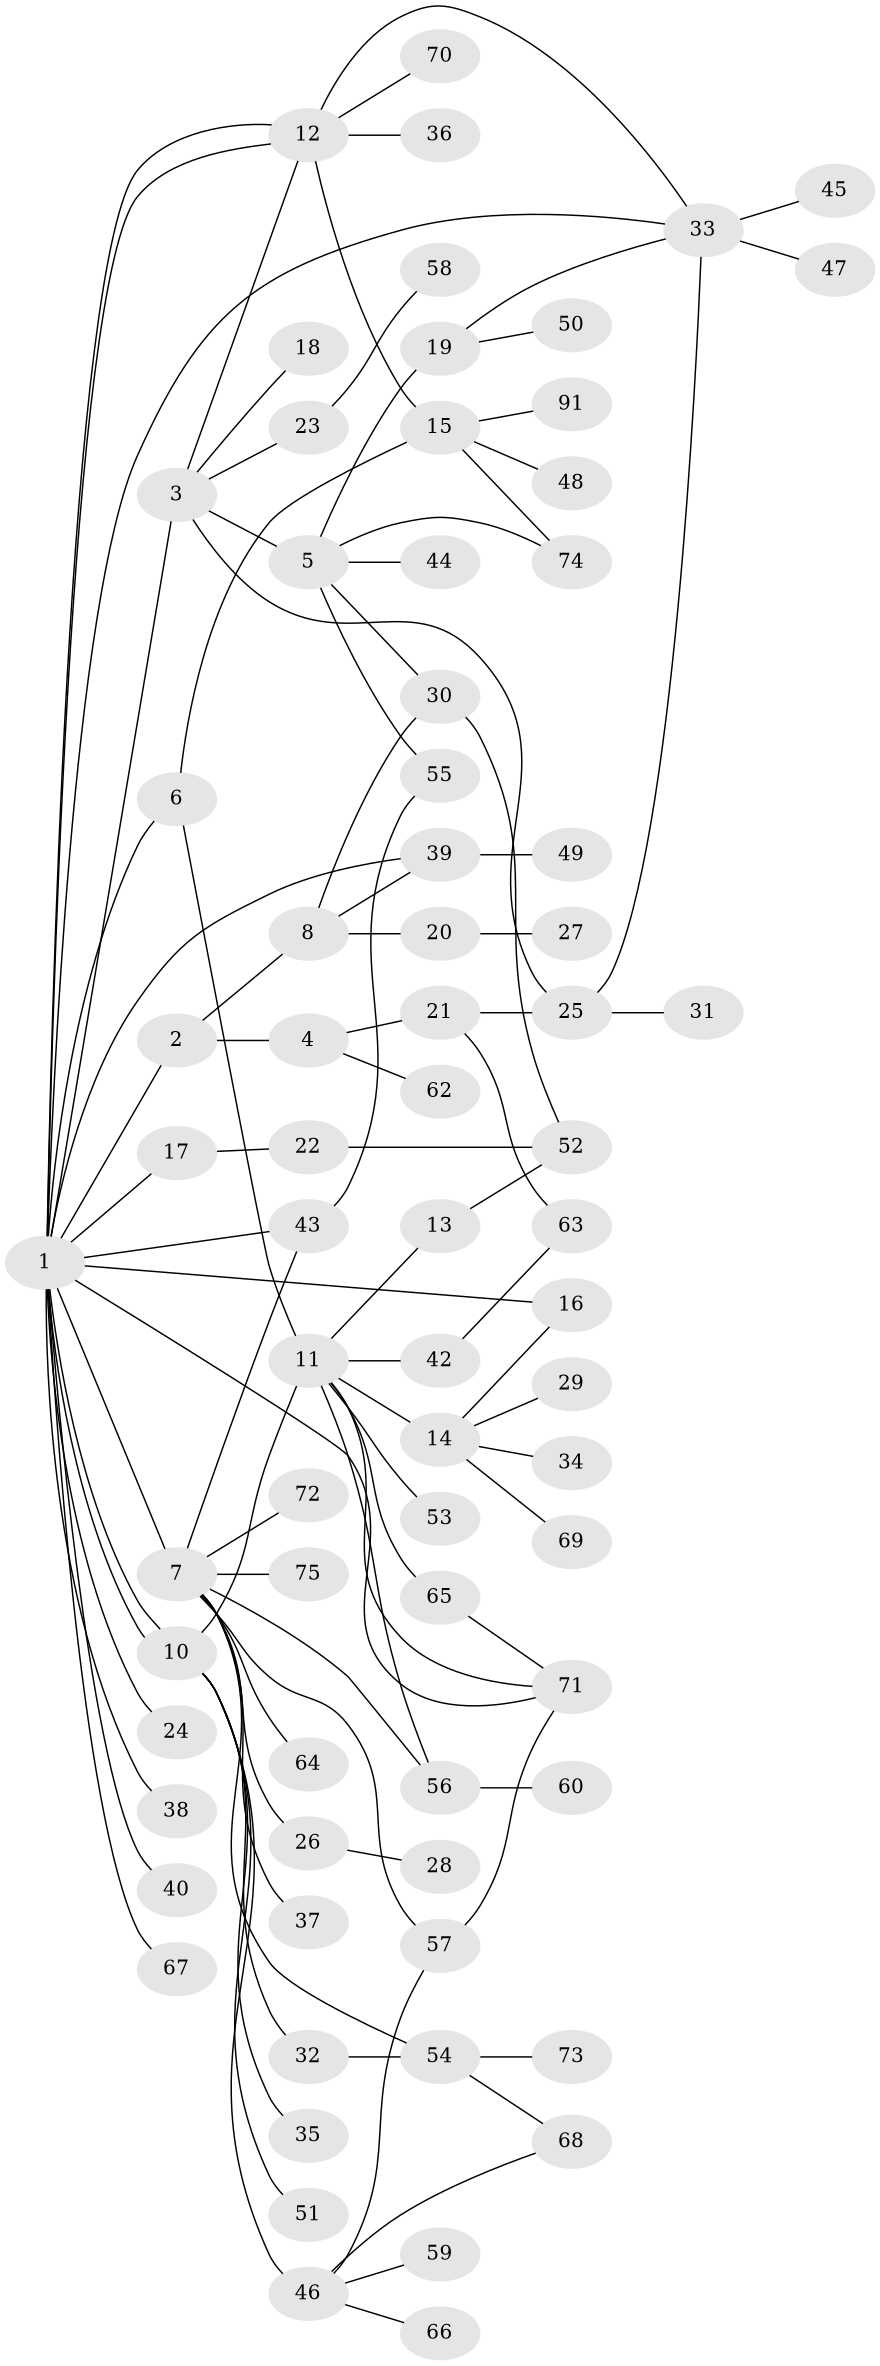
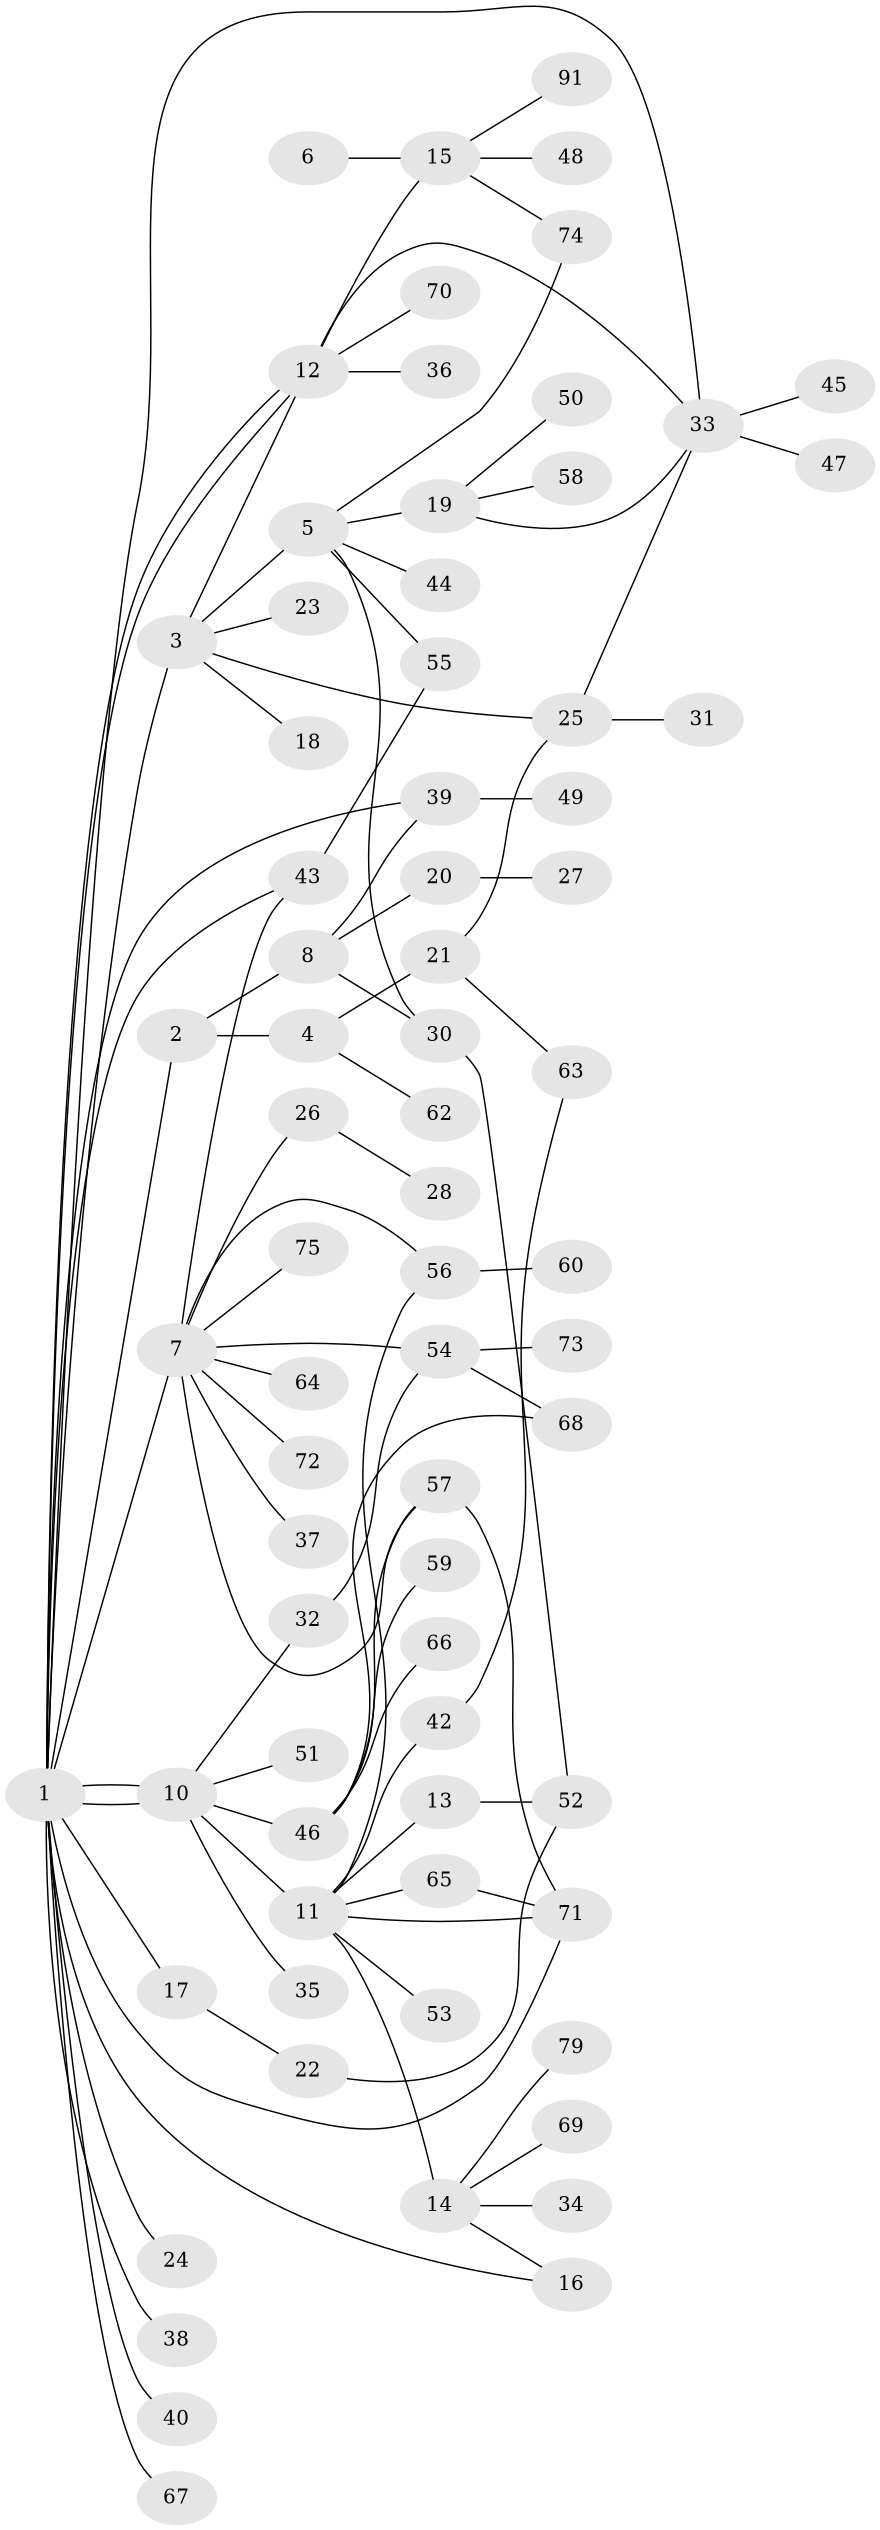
(371, 355) -> (506, 492)
(73, 1054) -> none
(232, 1083) -> none
(572, 1384) -> (572, 2048)
